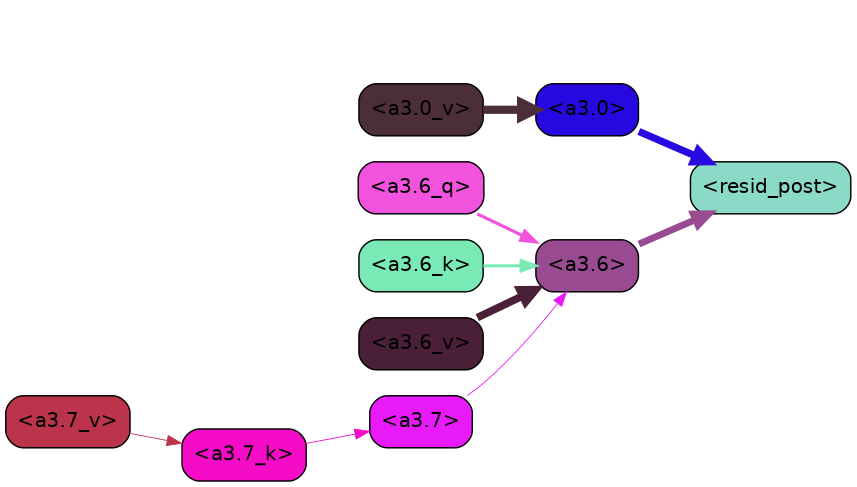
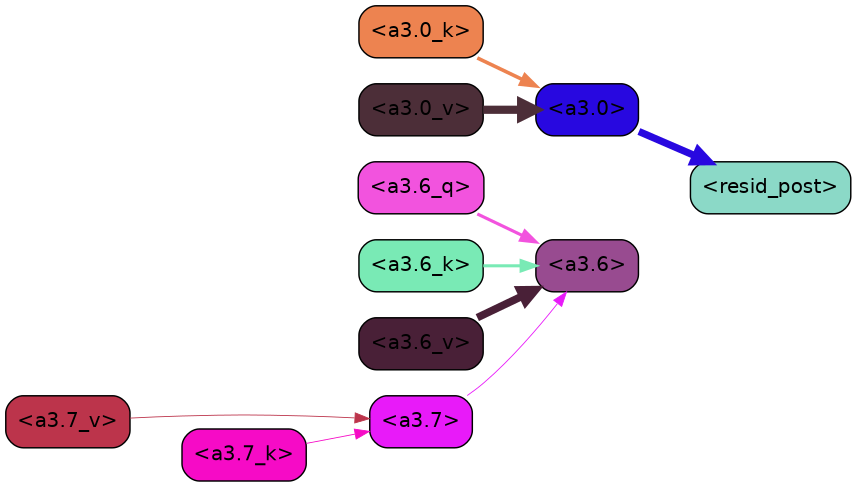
none -> (421, 32)
(667, 232) -> none
(149, 437) -> (242, 415)
